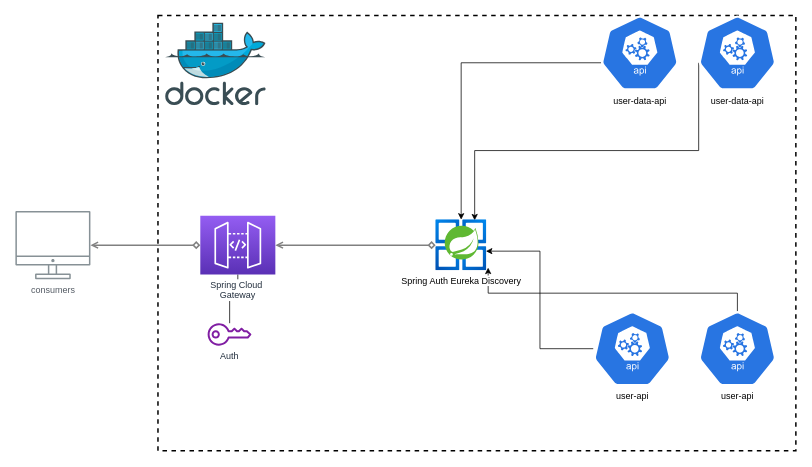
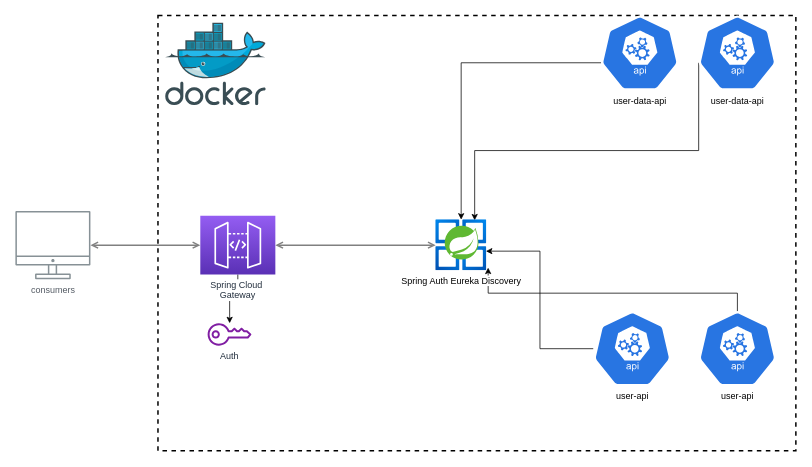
(192, 245) -> (194, 245)
(427, 245) -> (429, 245)
(230, 318) -> (230, 316)
